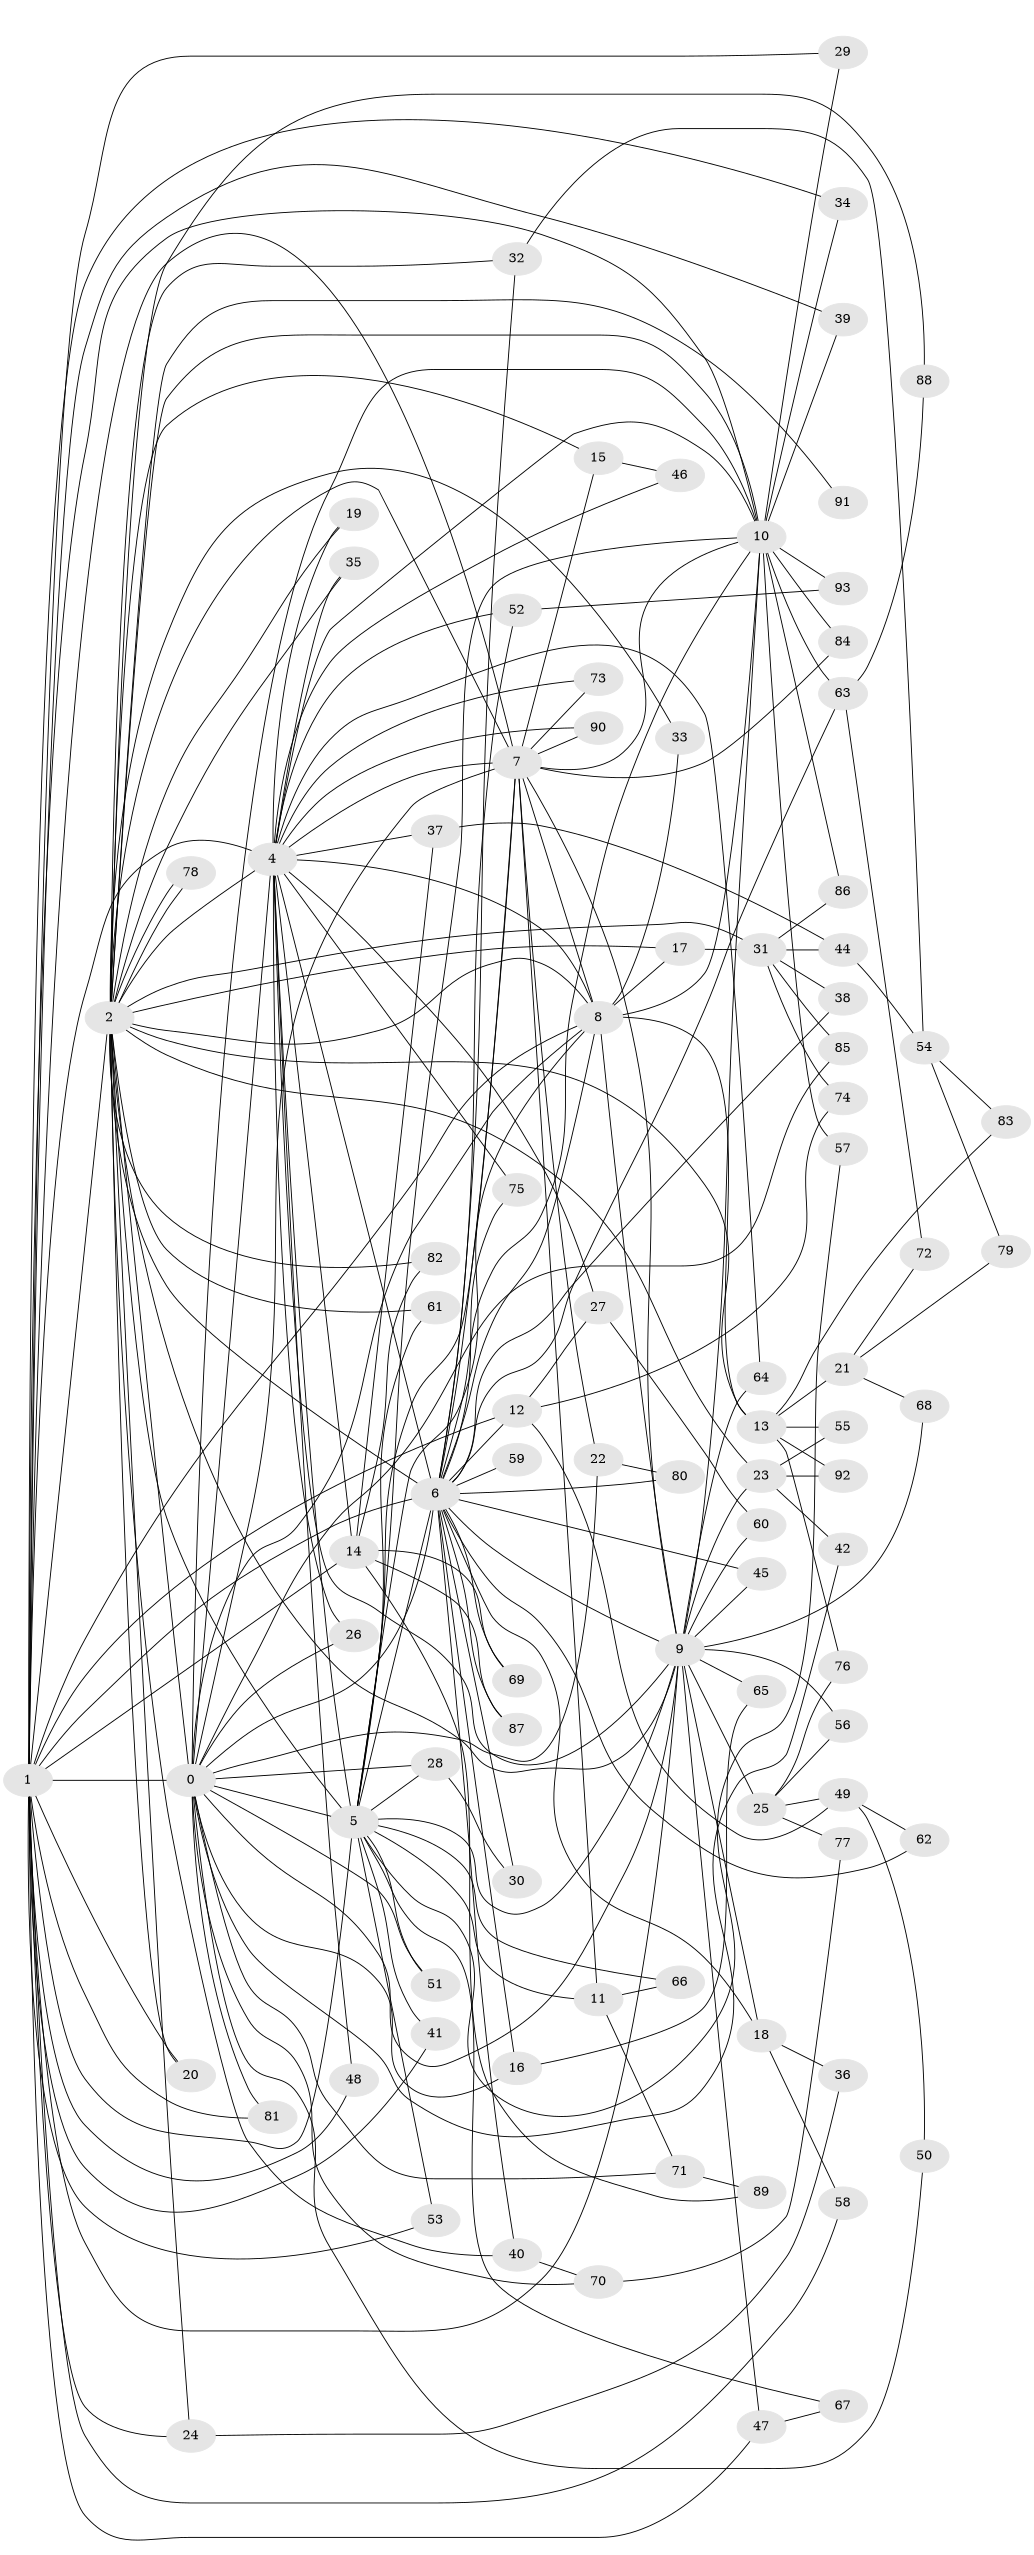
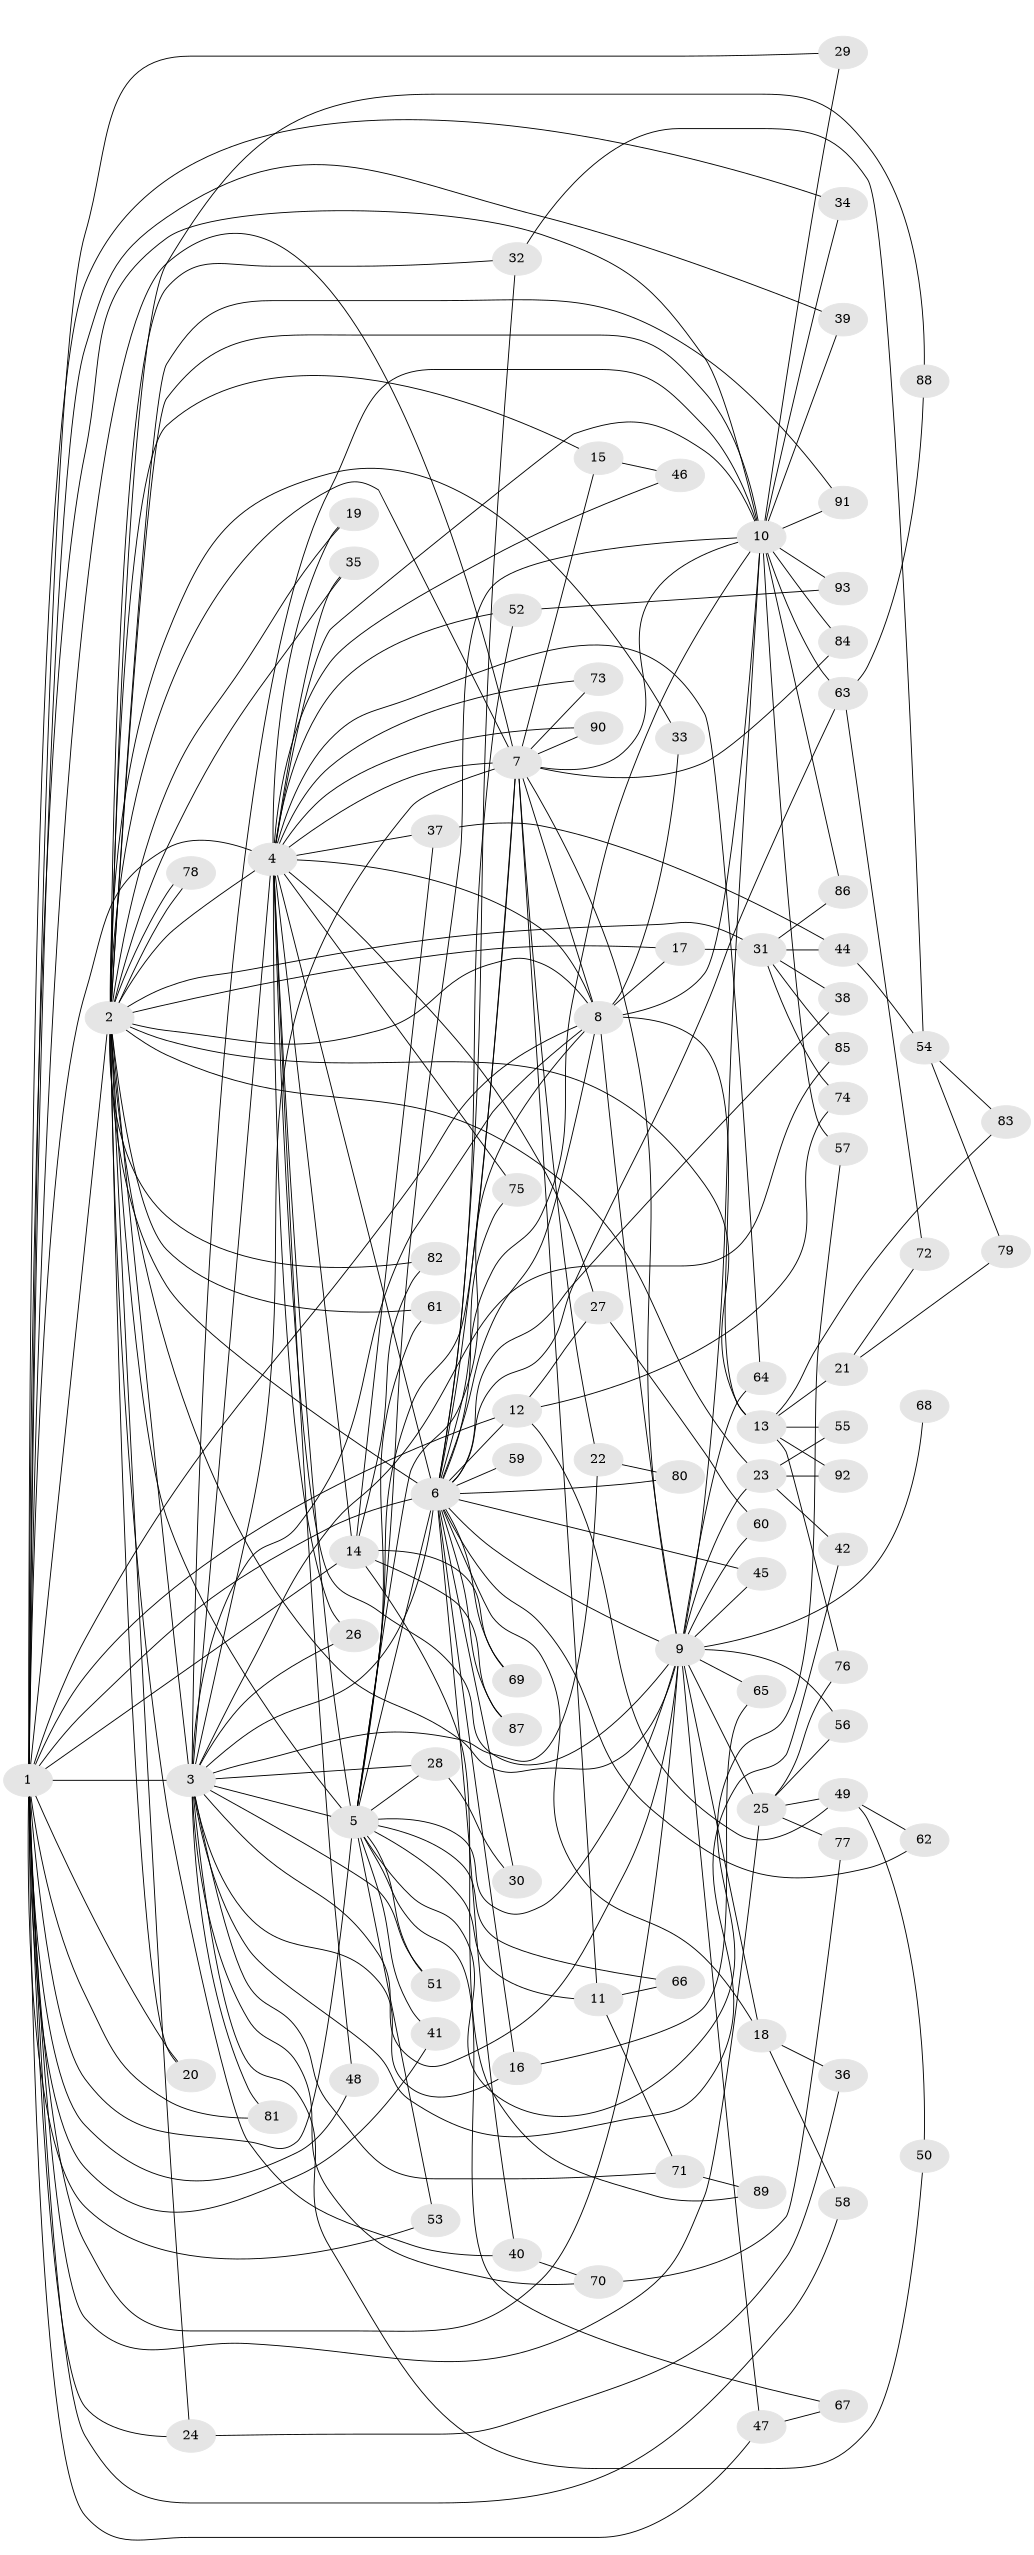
none -> (802, 520)
(884, 1388) -> none
(191, 1780) -> (191, 1780)
none -> (349, 2353)
